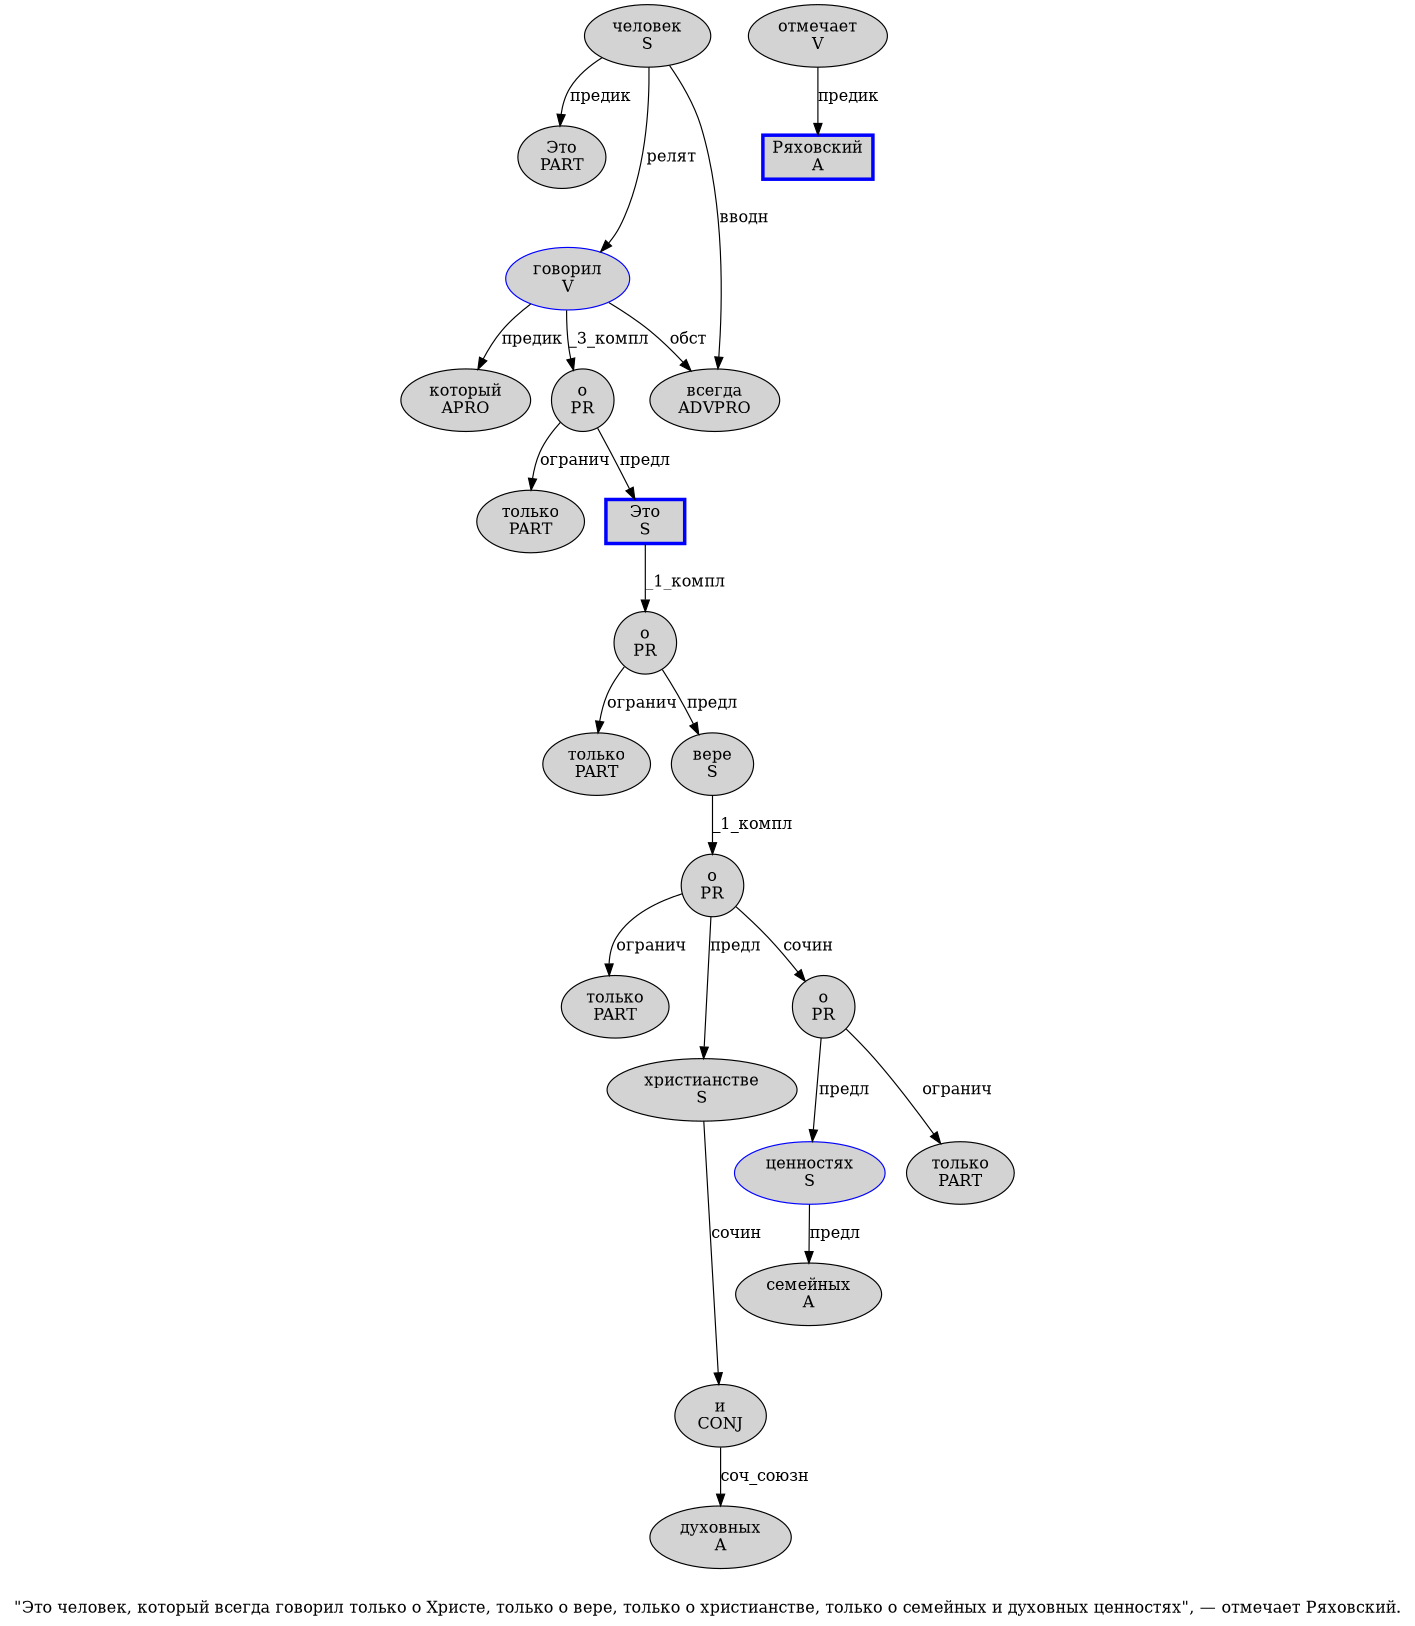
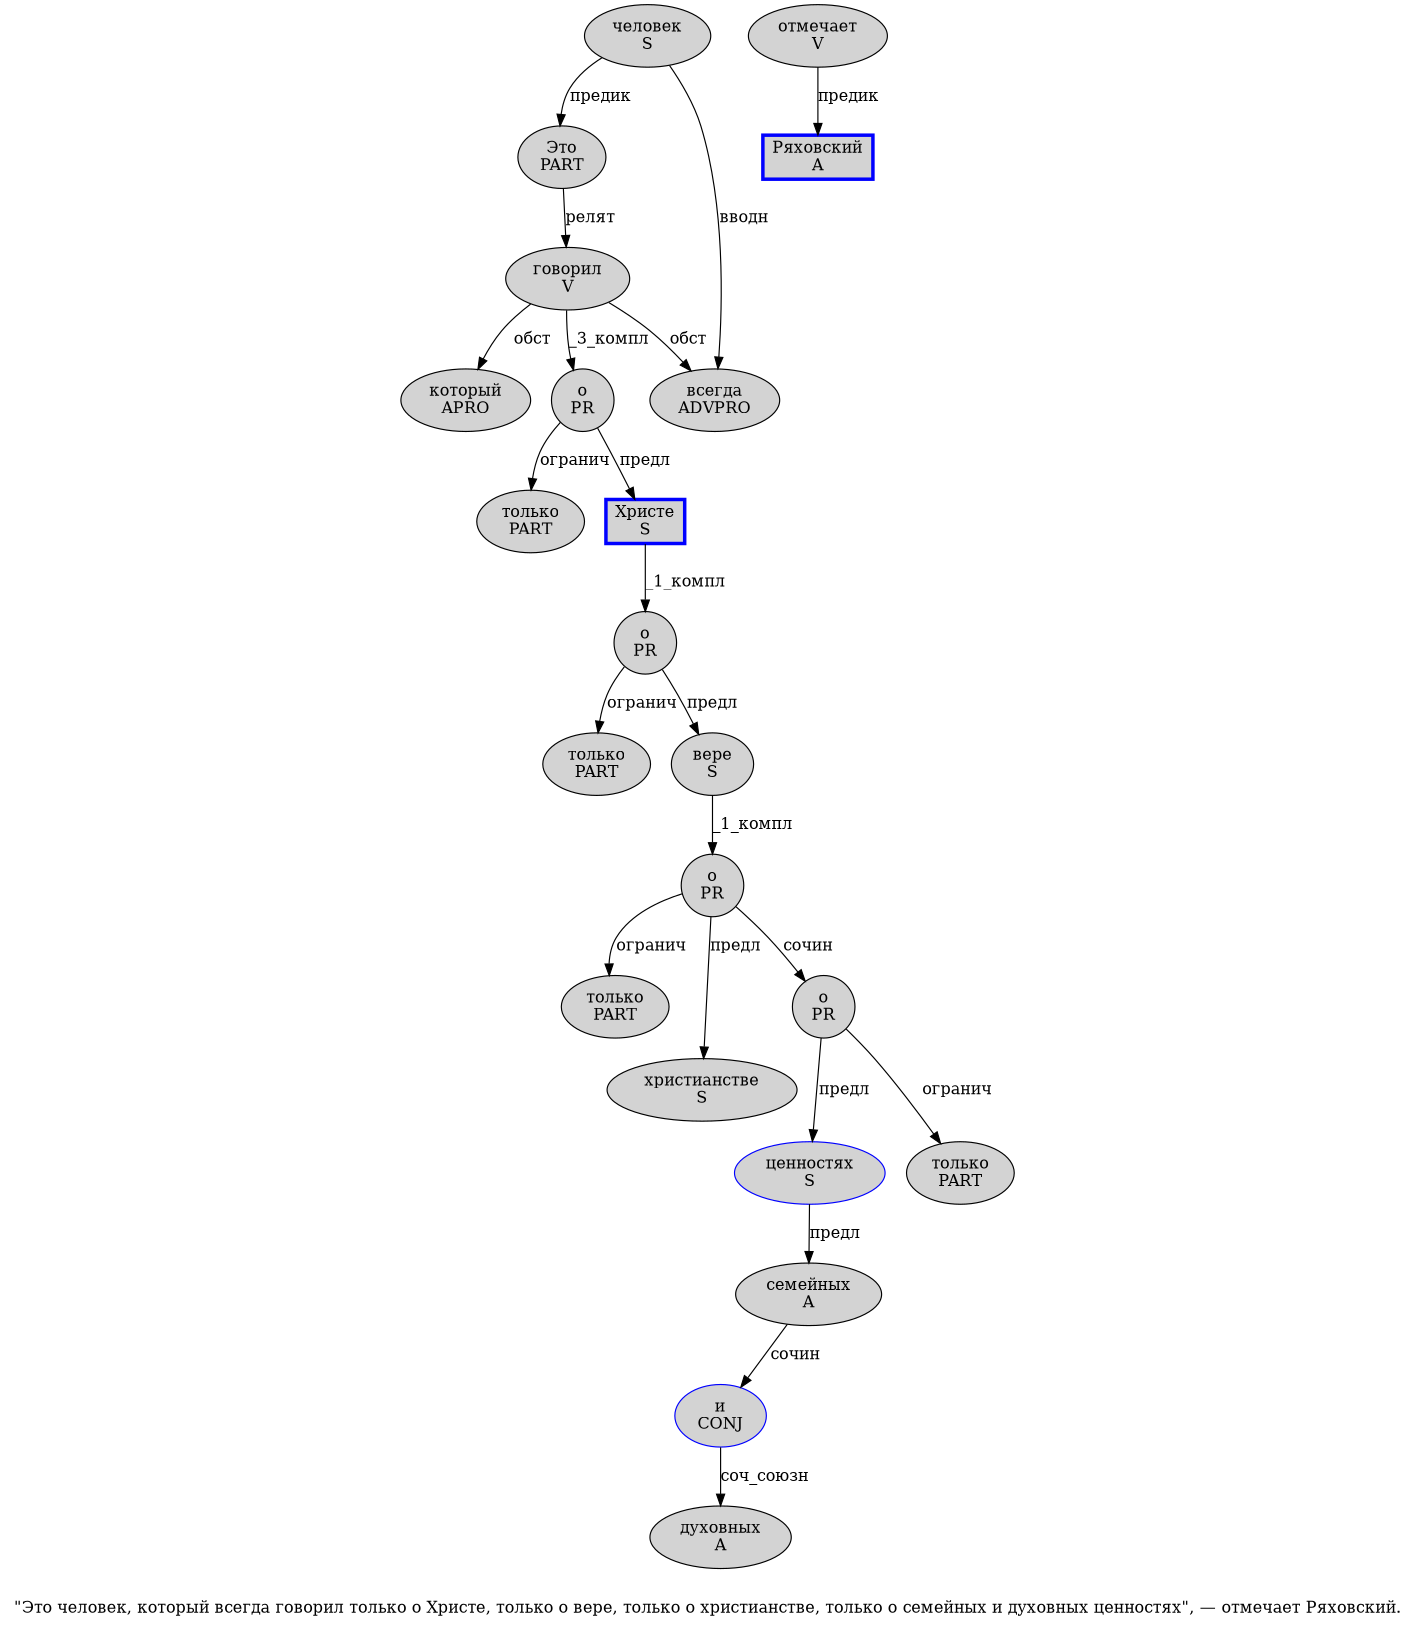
(642, 158) -> (564, 212)
(568, 279) -> (568, 279)
(532, 340) -> (532, 340)
(645, 521) -> (645, 521)
(711, 1247) -> (768, 1351)
(721, 1416) -> (721, 1416)
